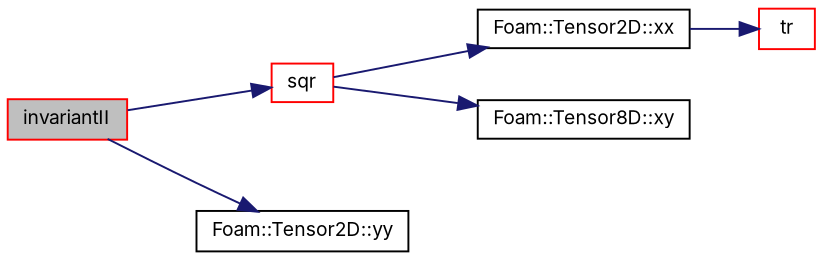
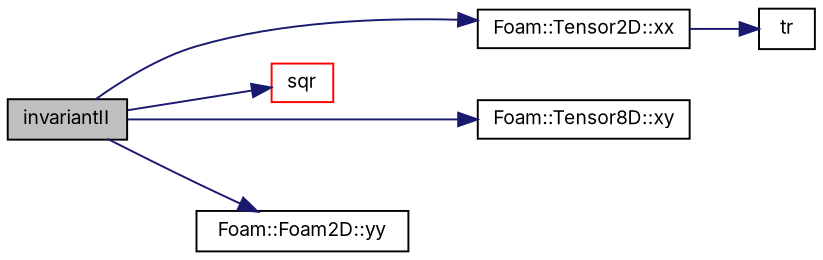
(787, 29) -> (787, 29)
(401, 64) -> (269, 30)
(396, 95) -> (293, 119)
(67, 119) -> (67, 119)
(302, 231) -> (302, 231)
